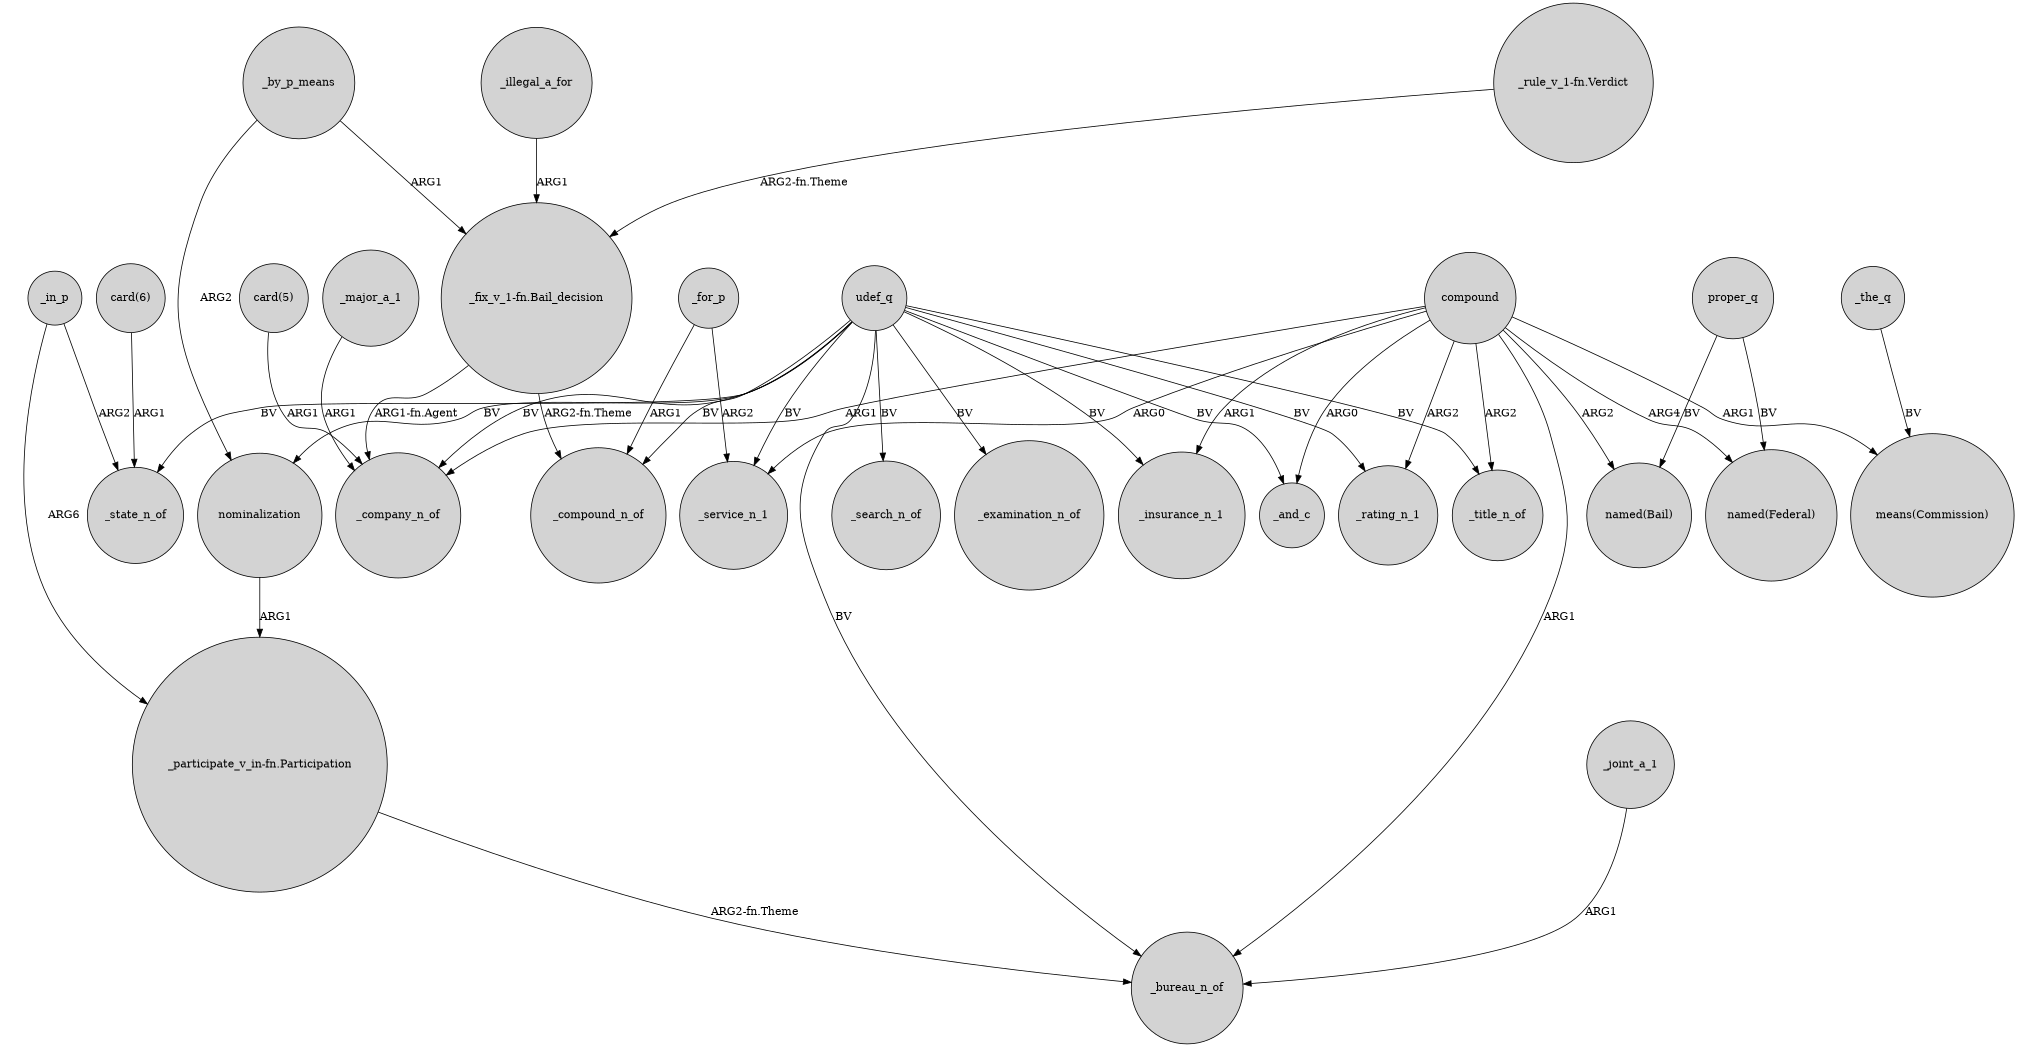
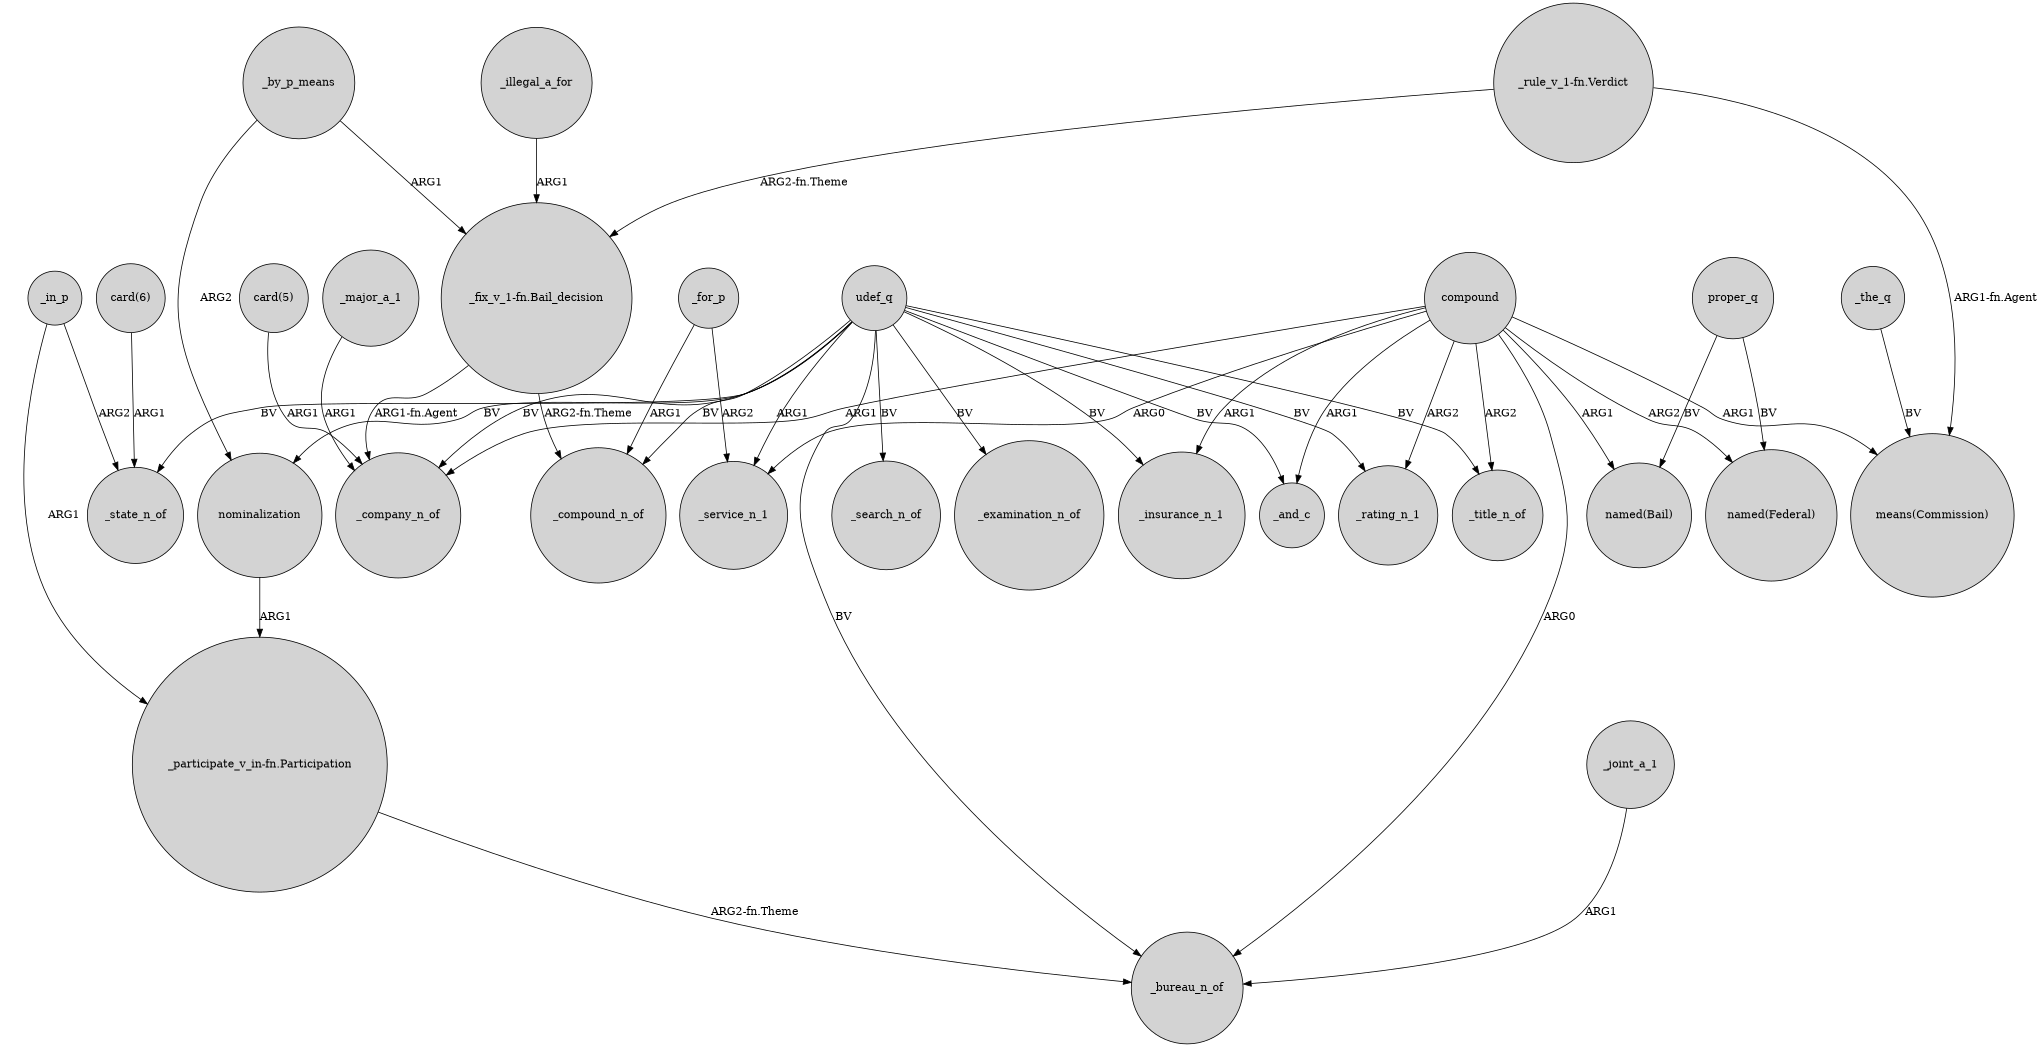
none -> (1892, 182)
(793, 414) -> (793, 414)
(1342, 414) -> (1342, 414)
(1598, 414) -> (1598, 414)
(1665, 414) -> (1665, 414)
(64, 515) -> (64, 515)
(1560, 617) -> (1560, 617)
